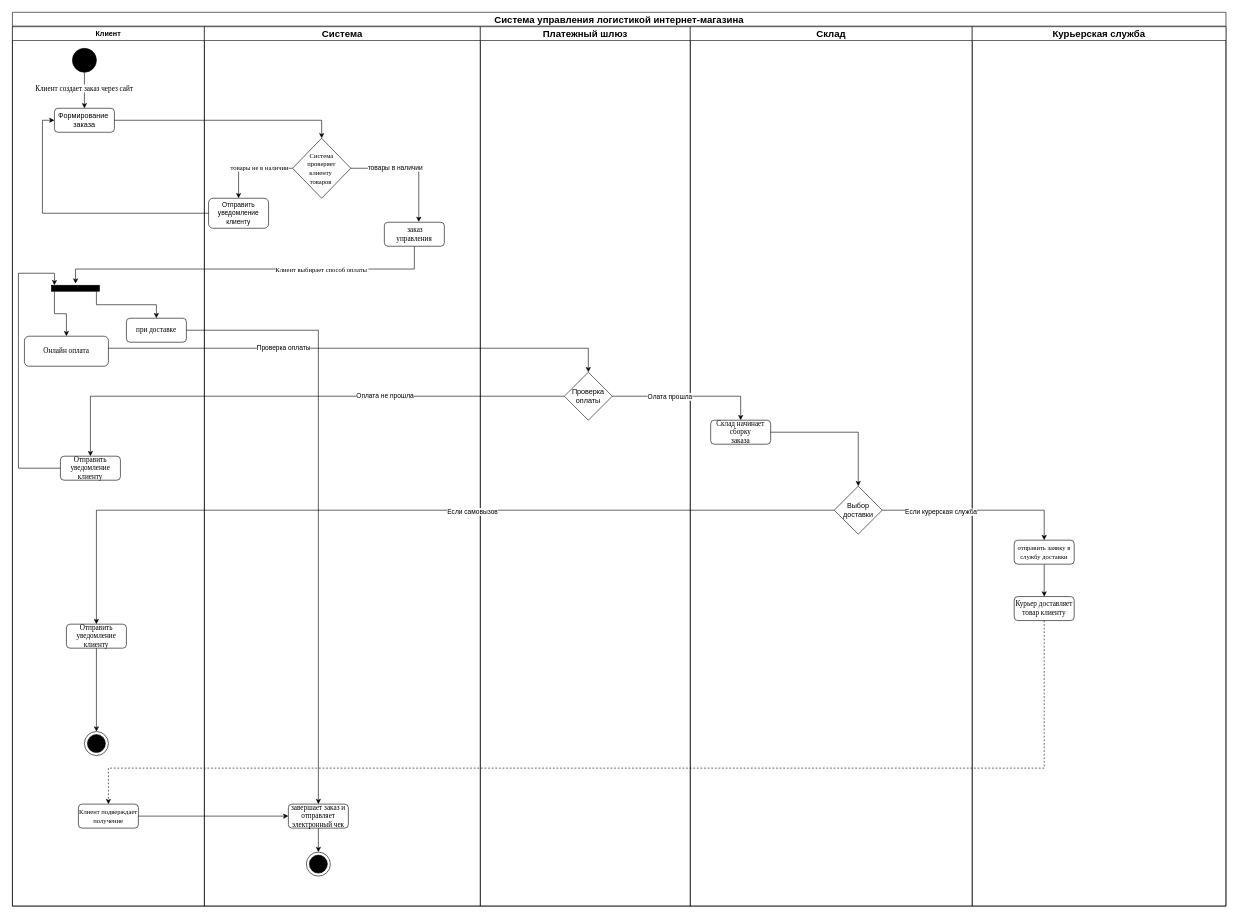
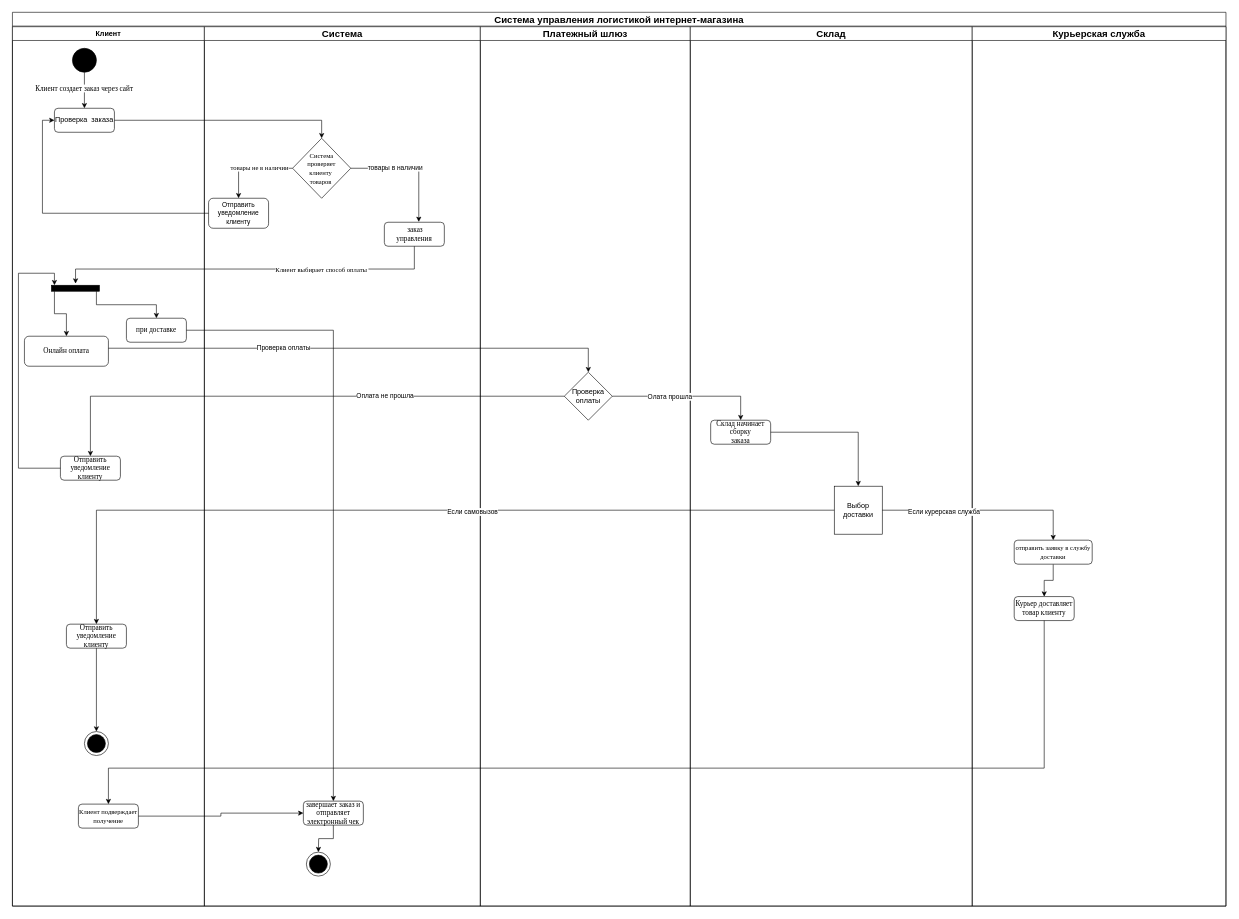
(84, 120) -> (84, 120)
(858, 510) -> (858, 510)
(1044, 552) -> (1053, 552)
(634, 768) -> (634, 768)
(318, 816) -> (333, 813)
